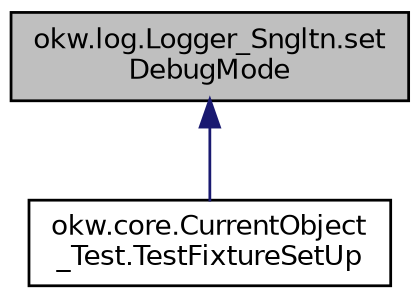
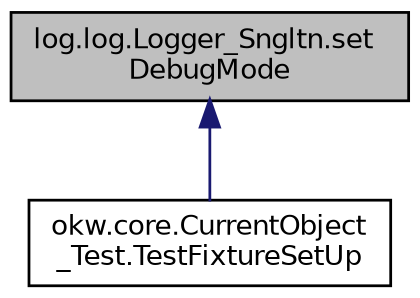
(210, 57) -> (210, 57)
